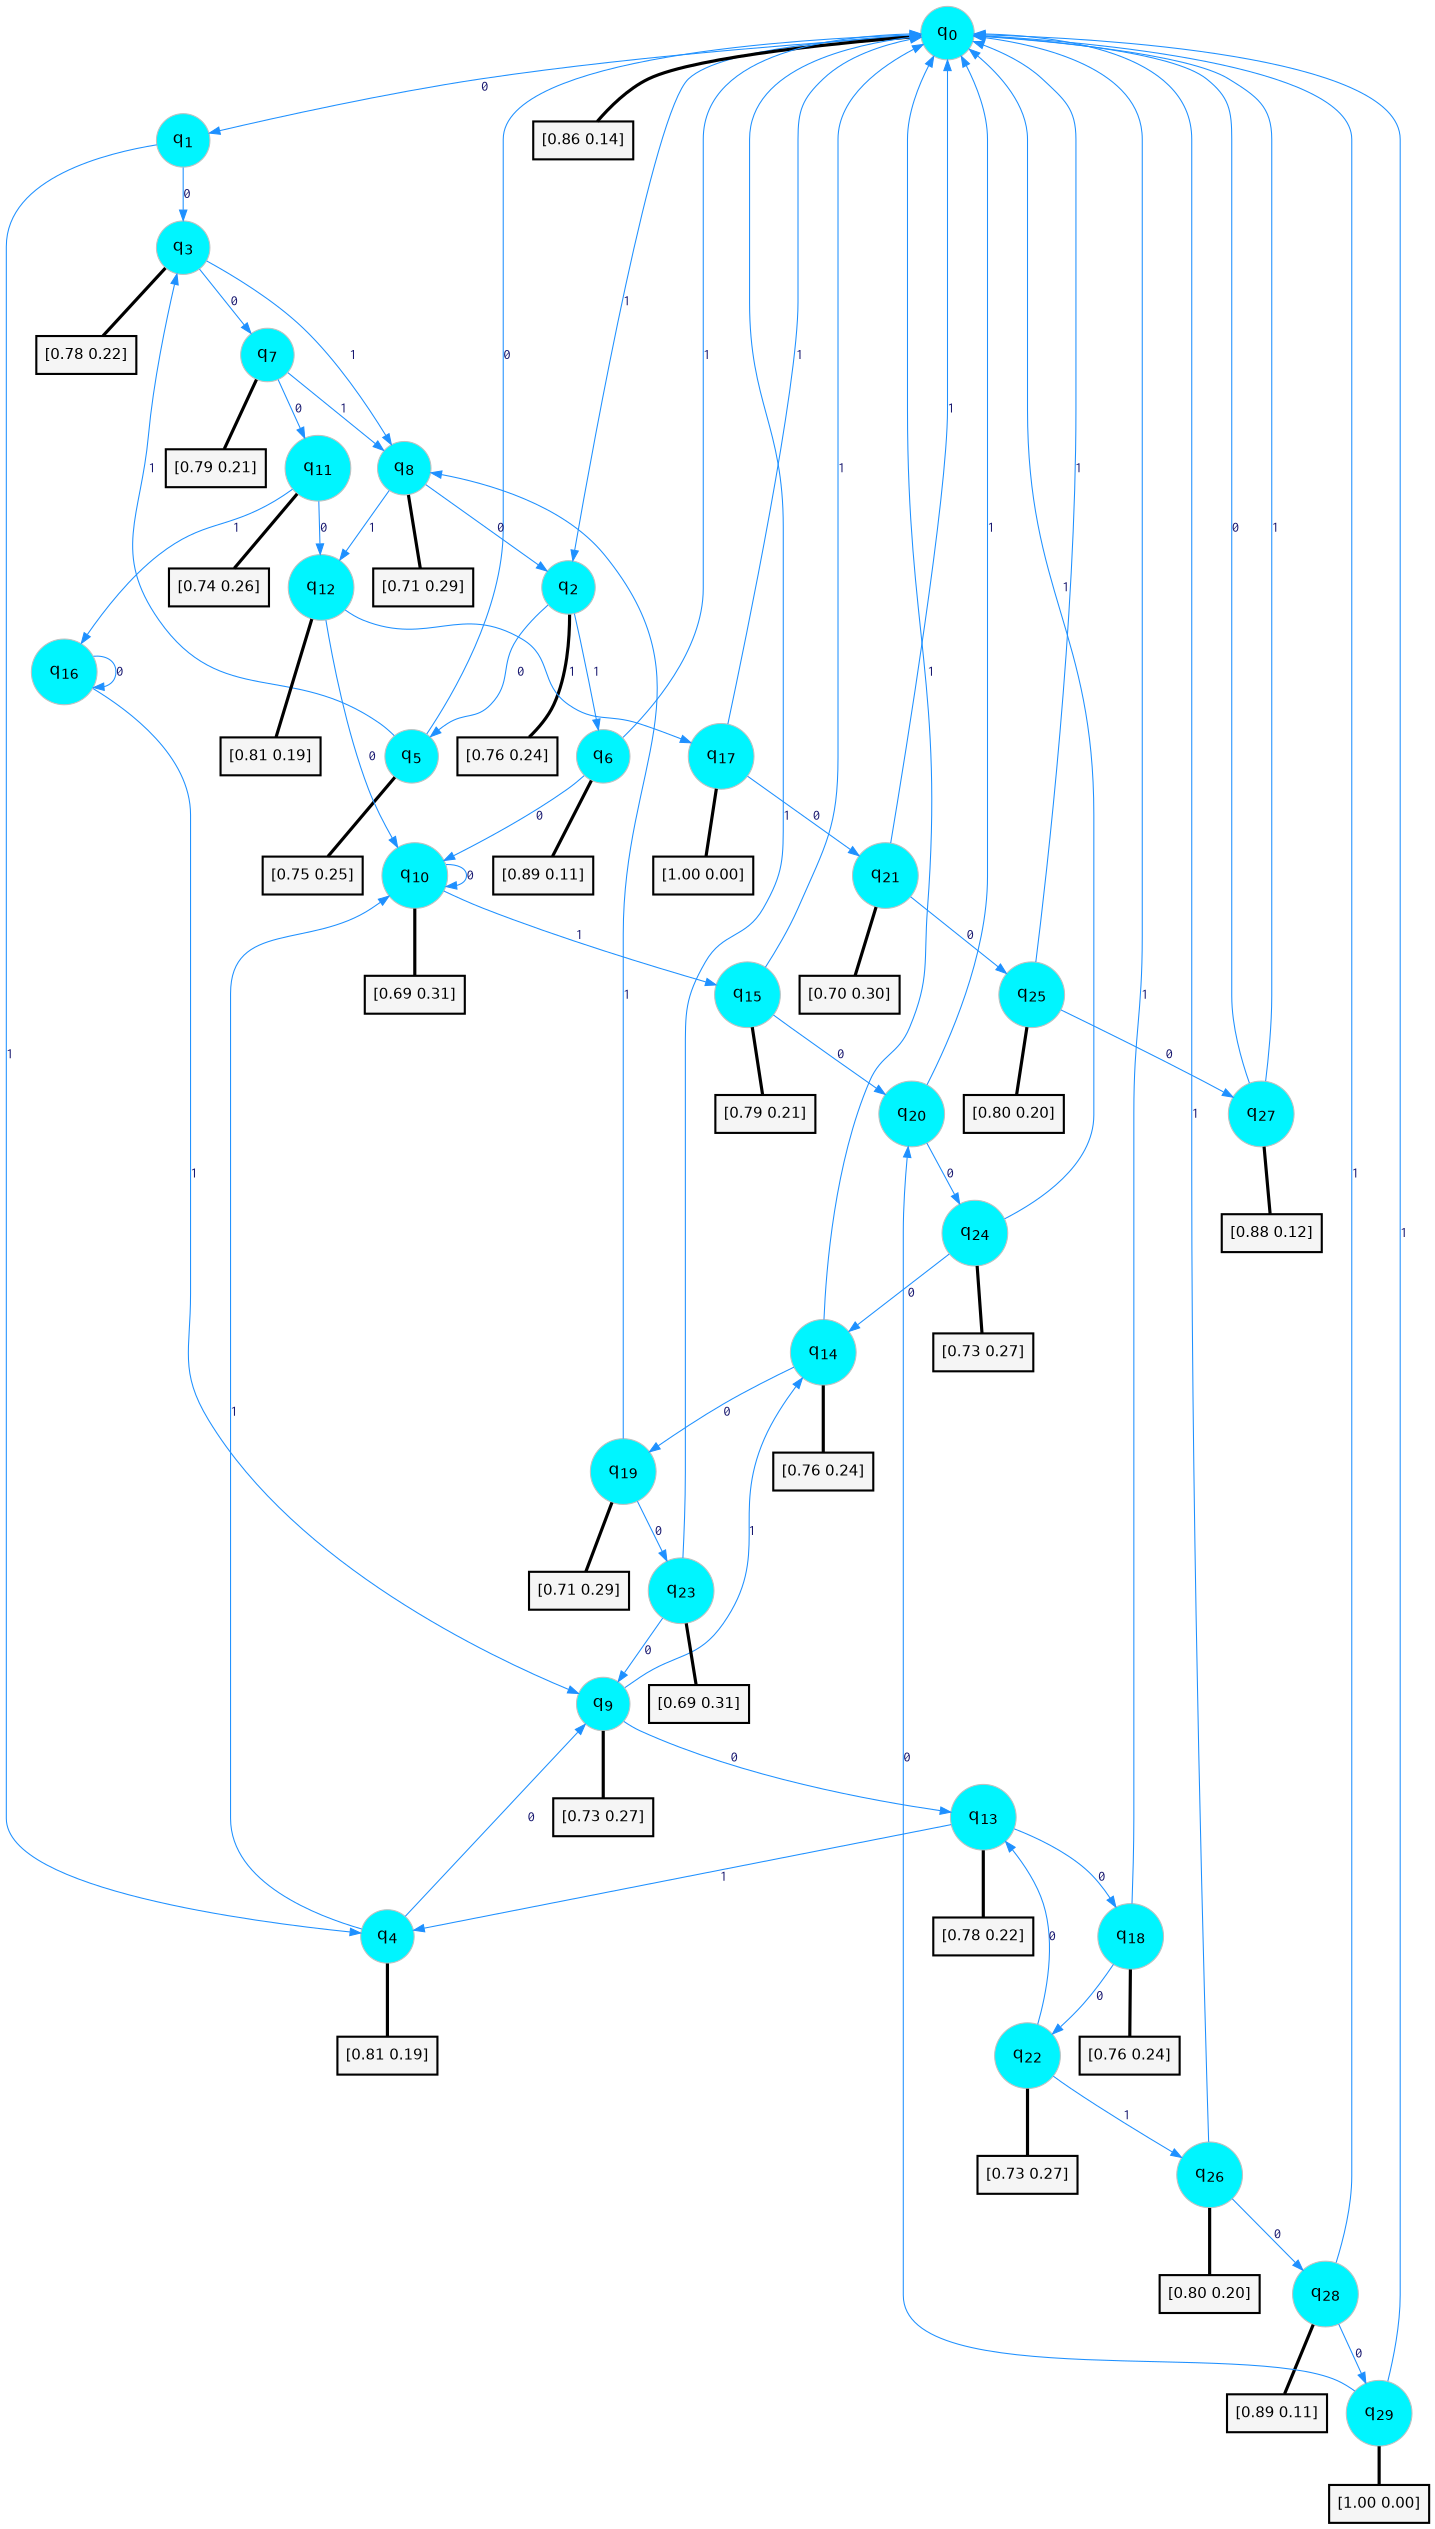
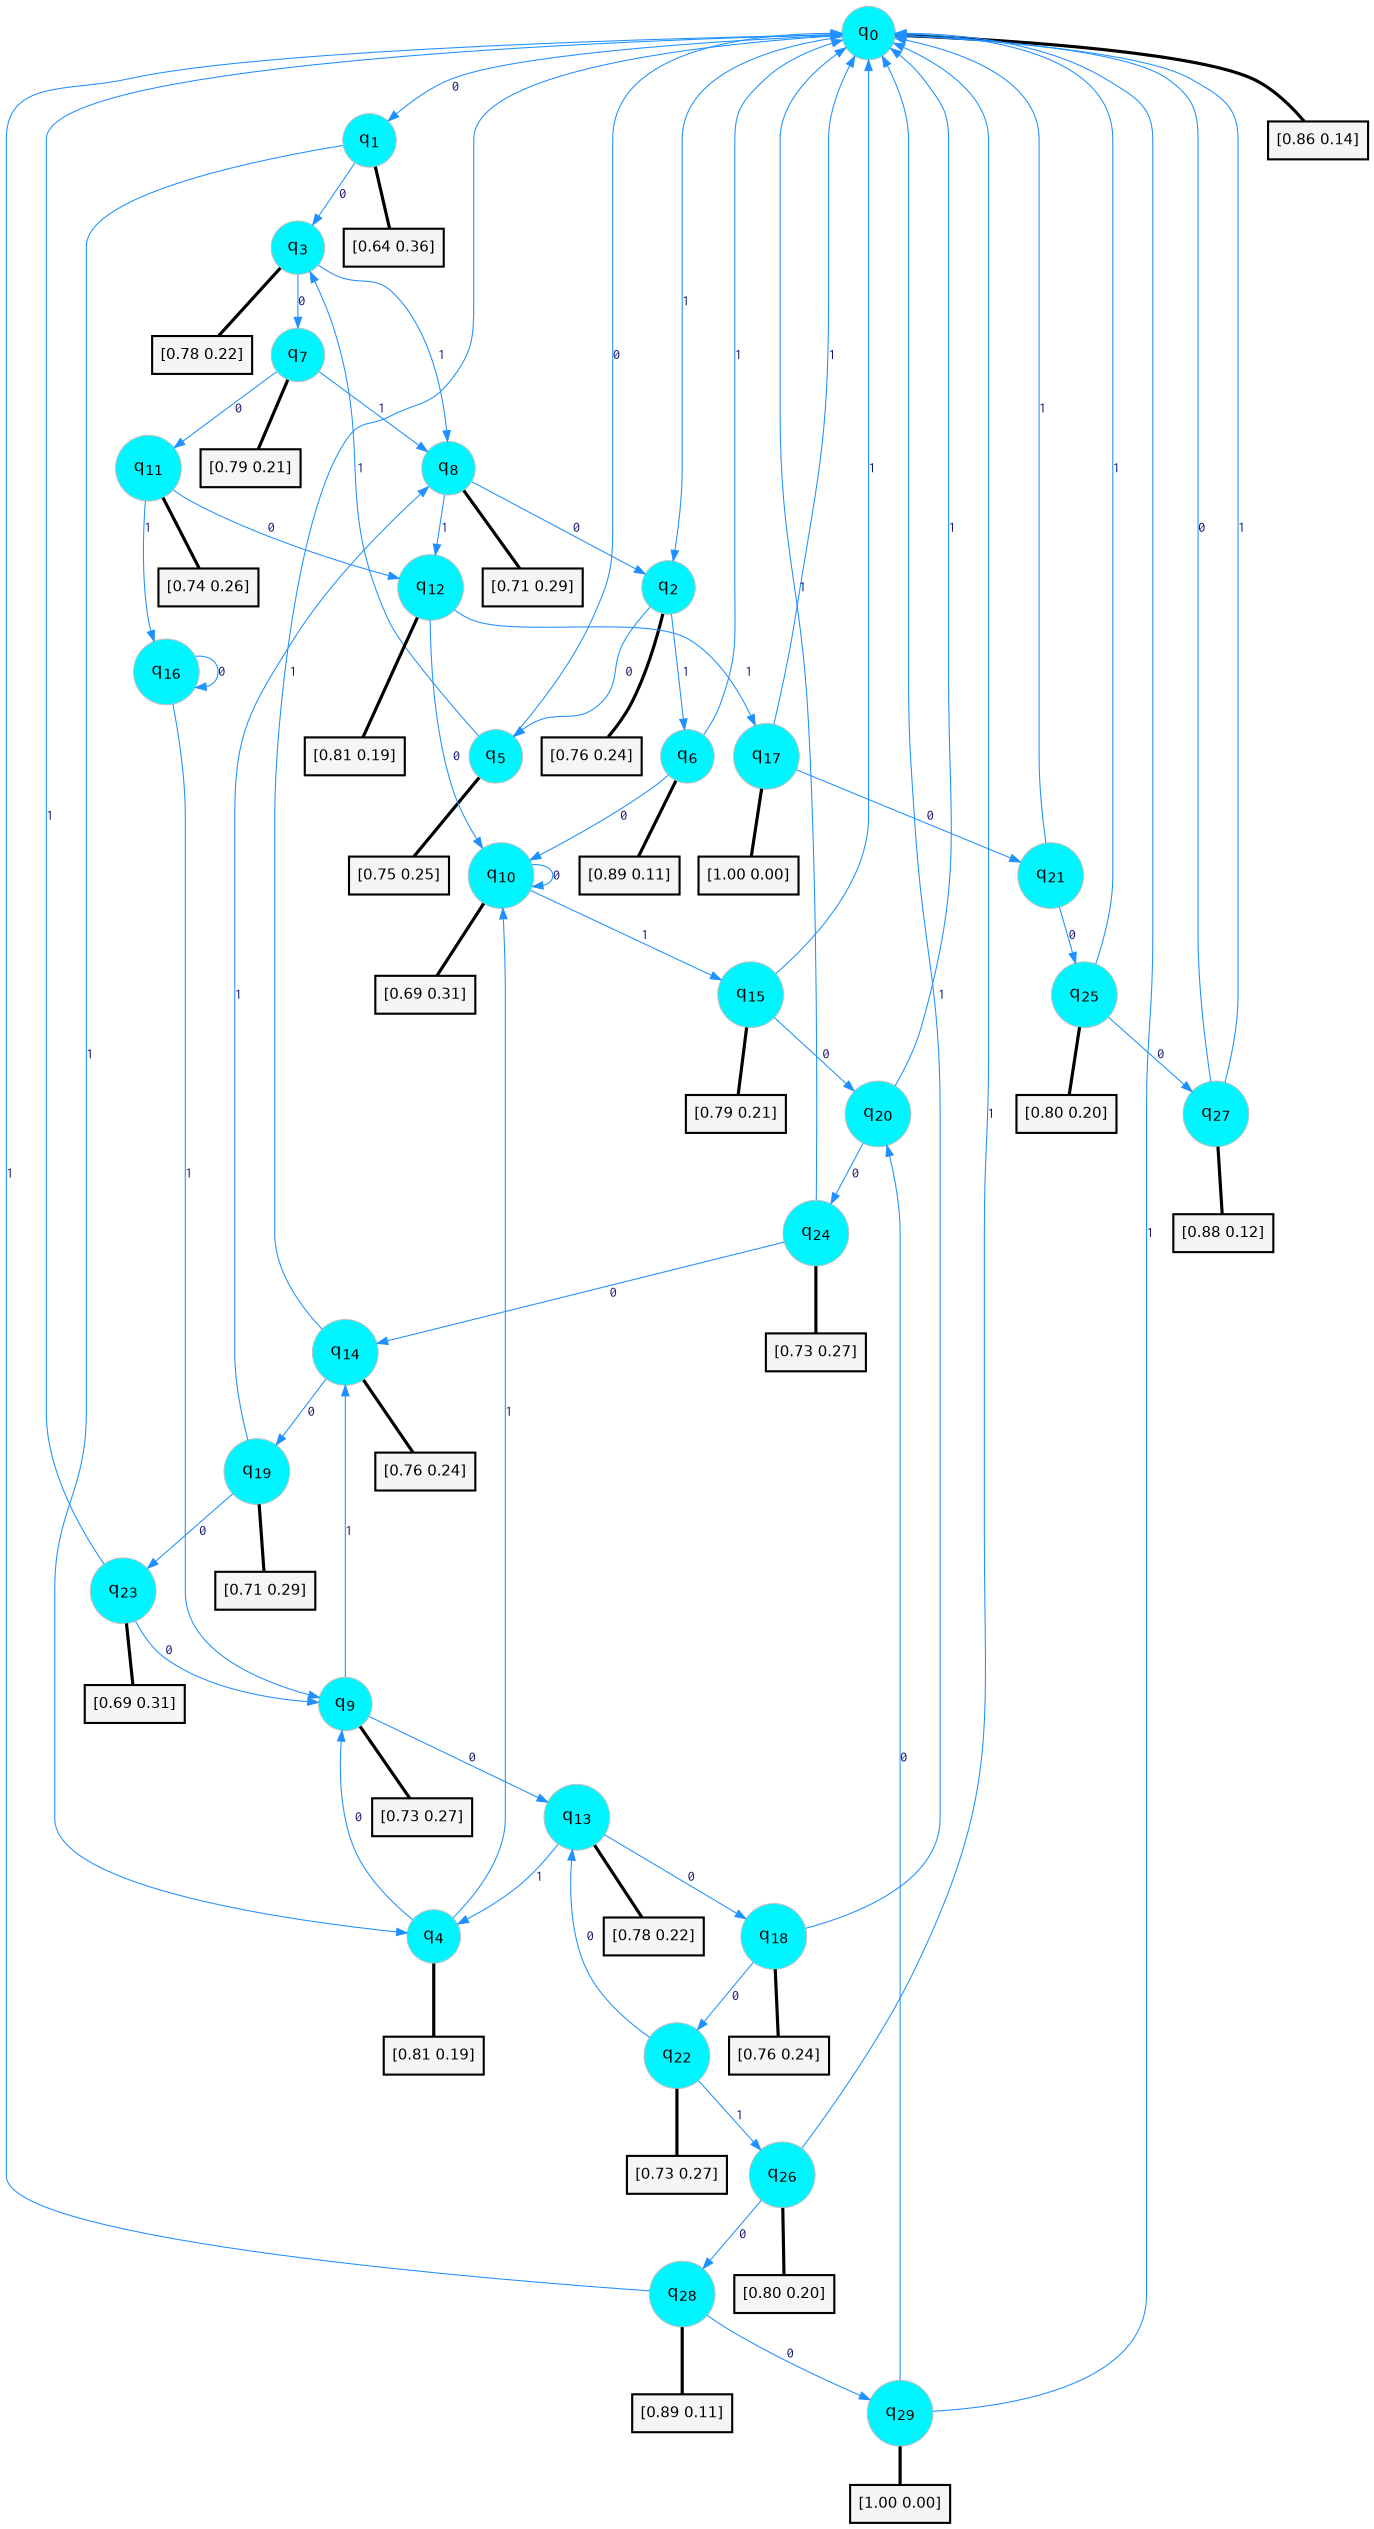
none -> (394, 248)
(850, 995) -> none
